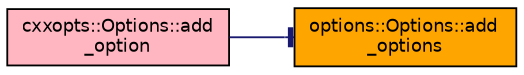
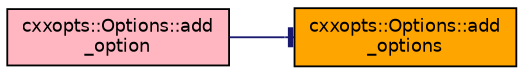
(405, 37) -> (405, 37)
